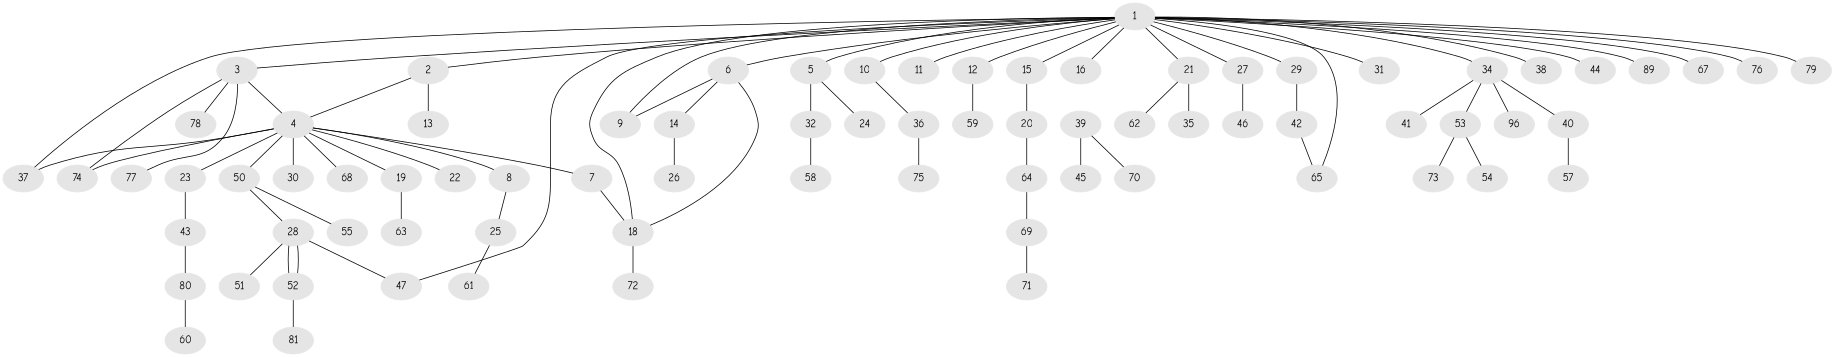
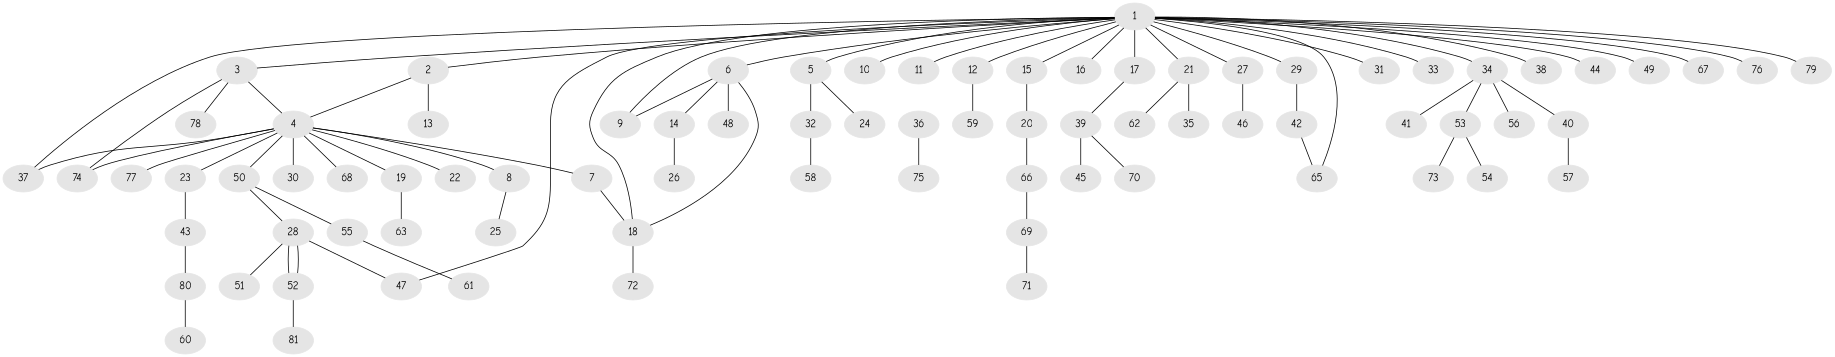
none -> (1135, 70)
none -> (1433, 70)
(1649, 70) -> (1649, 70)
(892, 97) -> none
none -> (728, 124)
(1514, 124) -> (1514, 124)
(213, 147) -> (211, 149)
(1027, 178) -> (1027, 178)
(485, 254) -> (407, 260)
